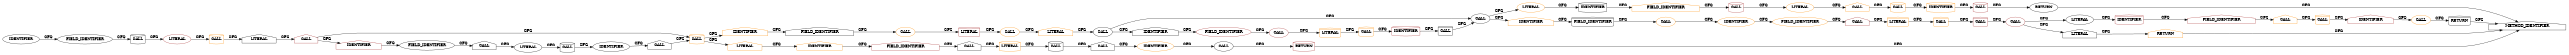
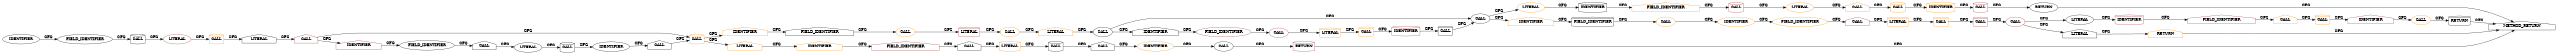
(2527, 26) -> (2522, 26)
